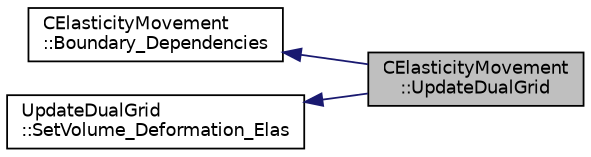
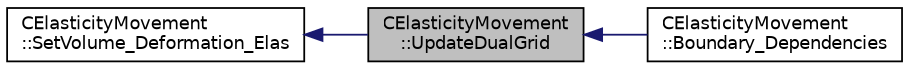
(335, 60) -> (625, 35)
(156, 122) -> (156, 35)
